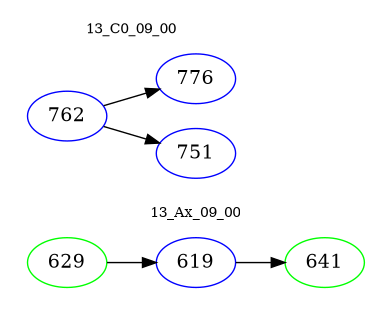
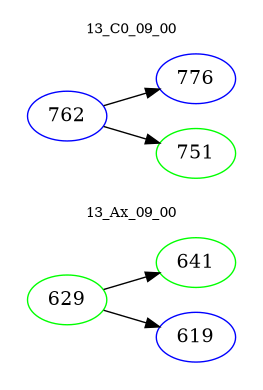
(196, 153) -> (196, 153)
(253, 263) -> (125, 283)
